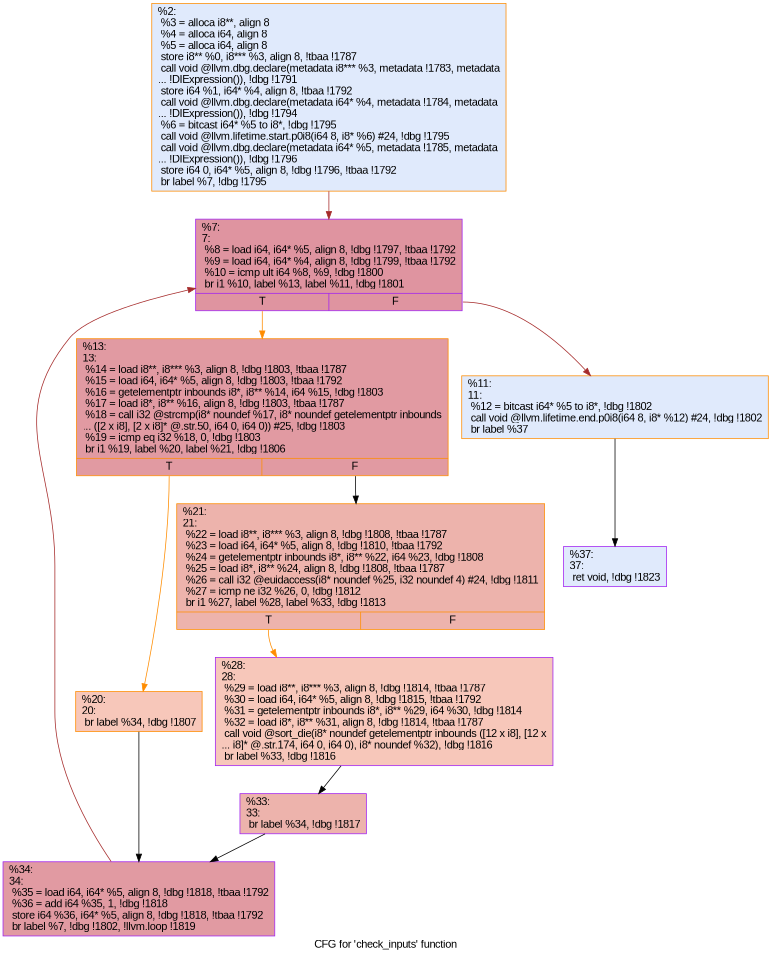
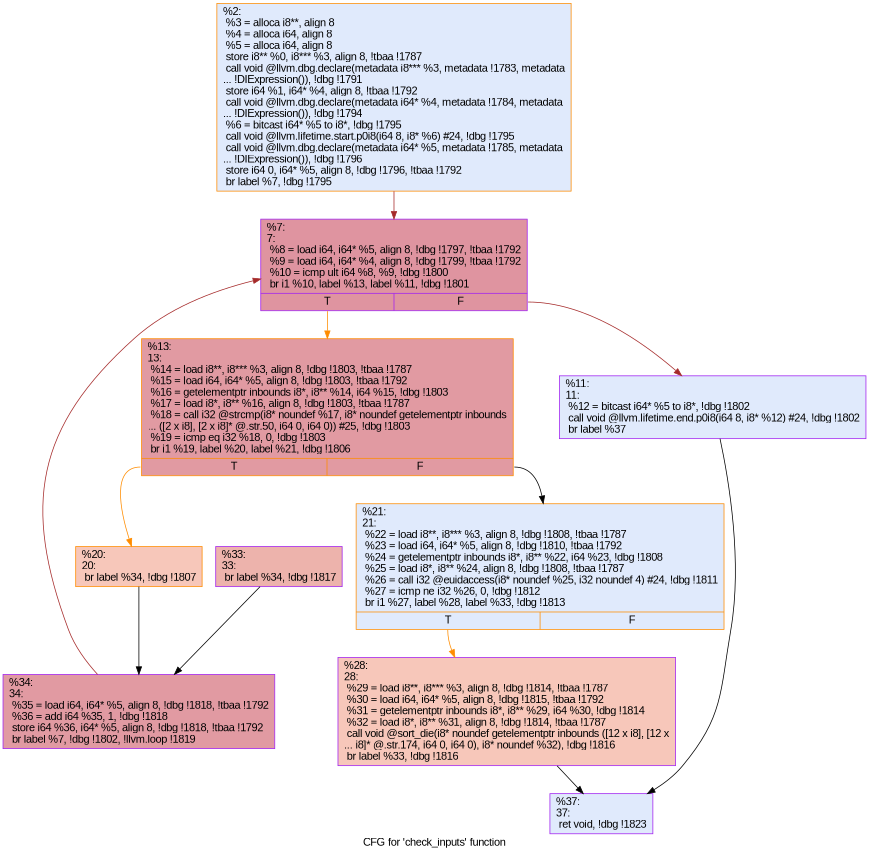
(615, 407) -> (713, 407)
(361, 567) -> (540, 567)
(332, 777) -> (568, 777)
